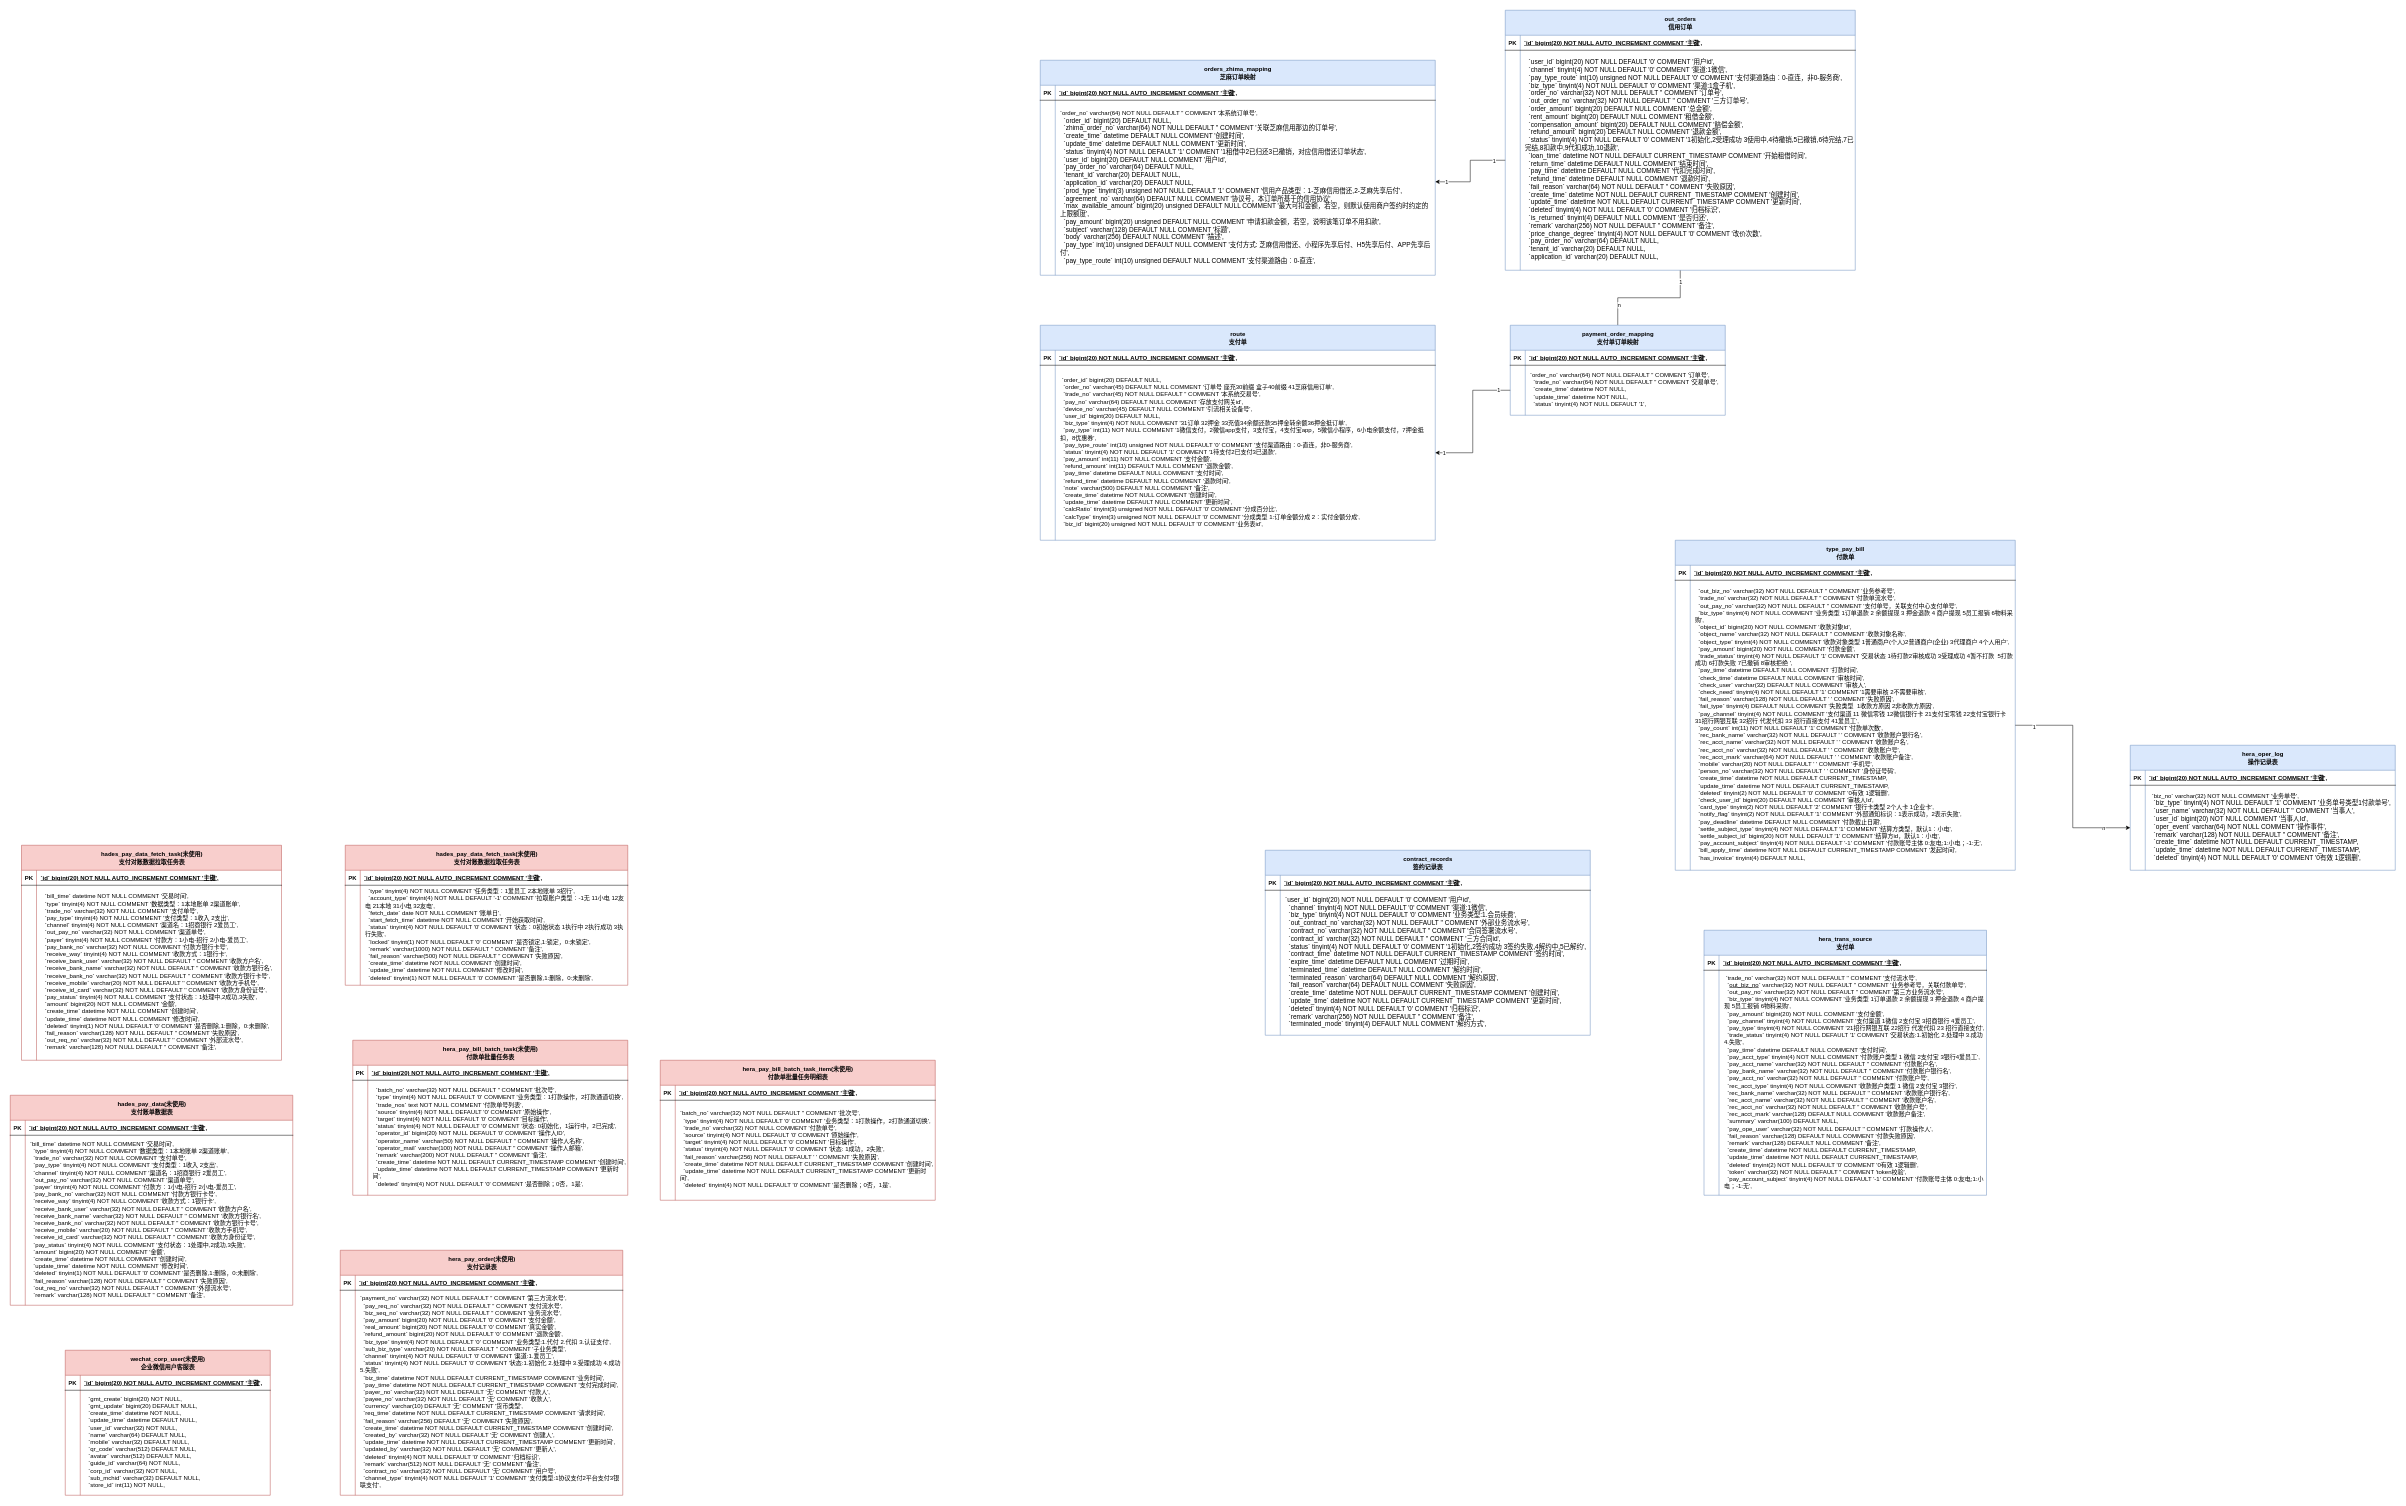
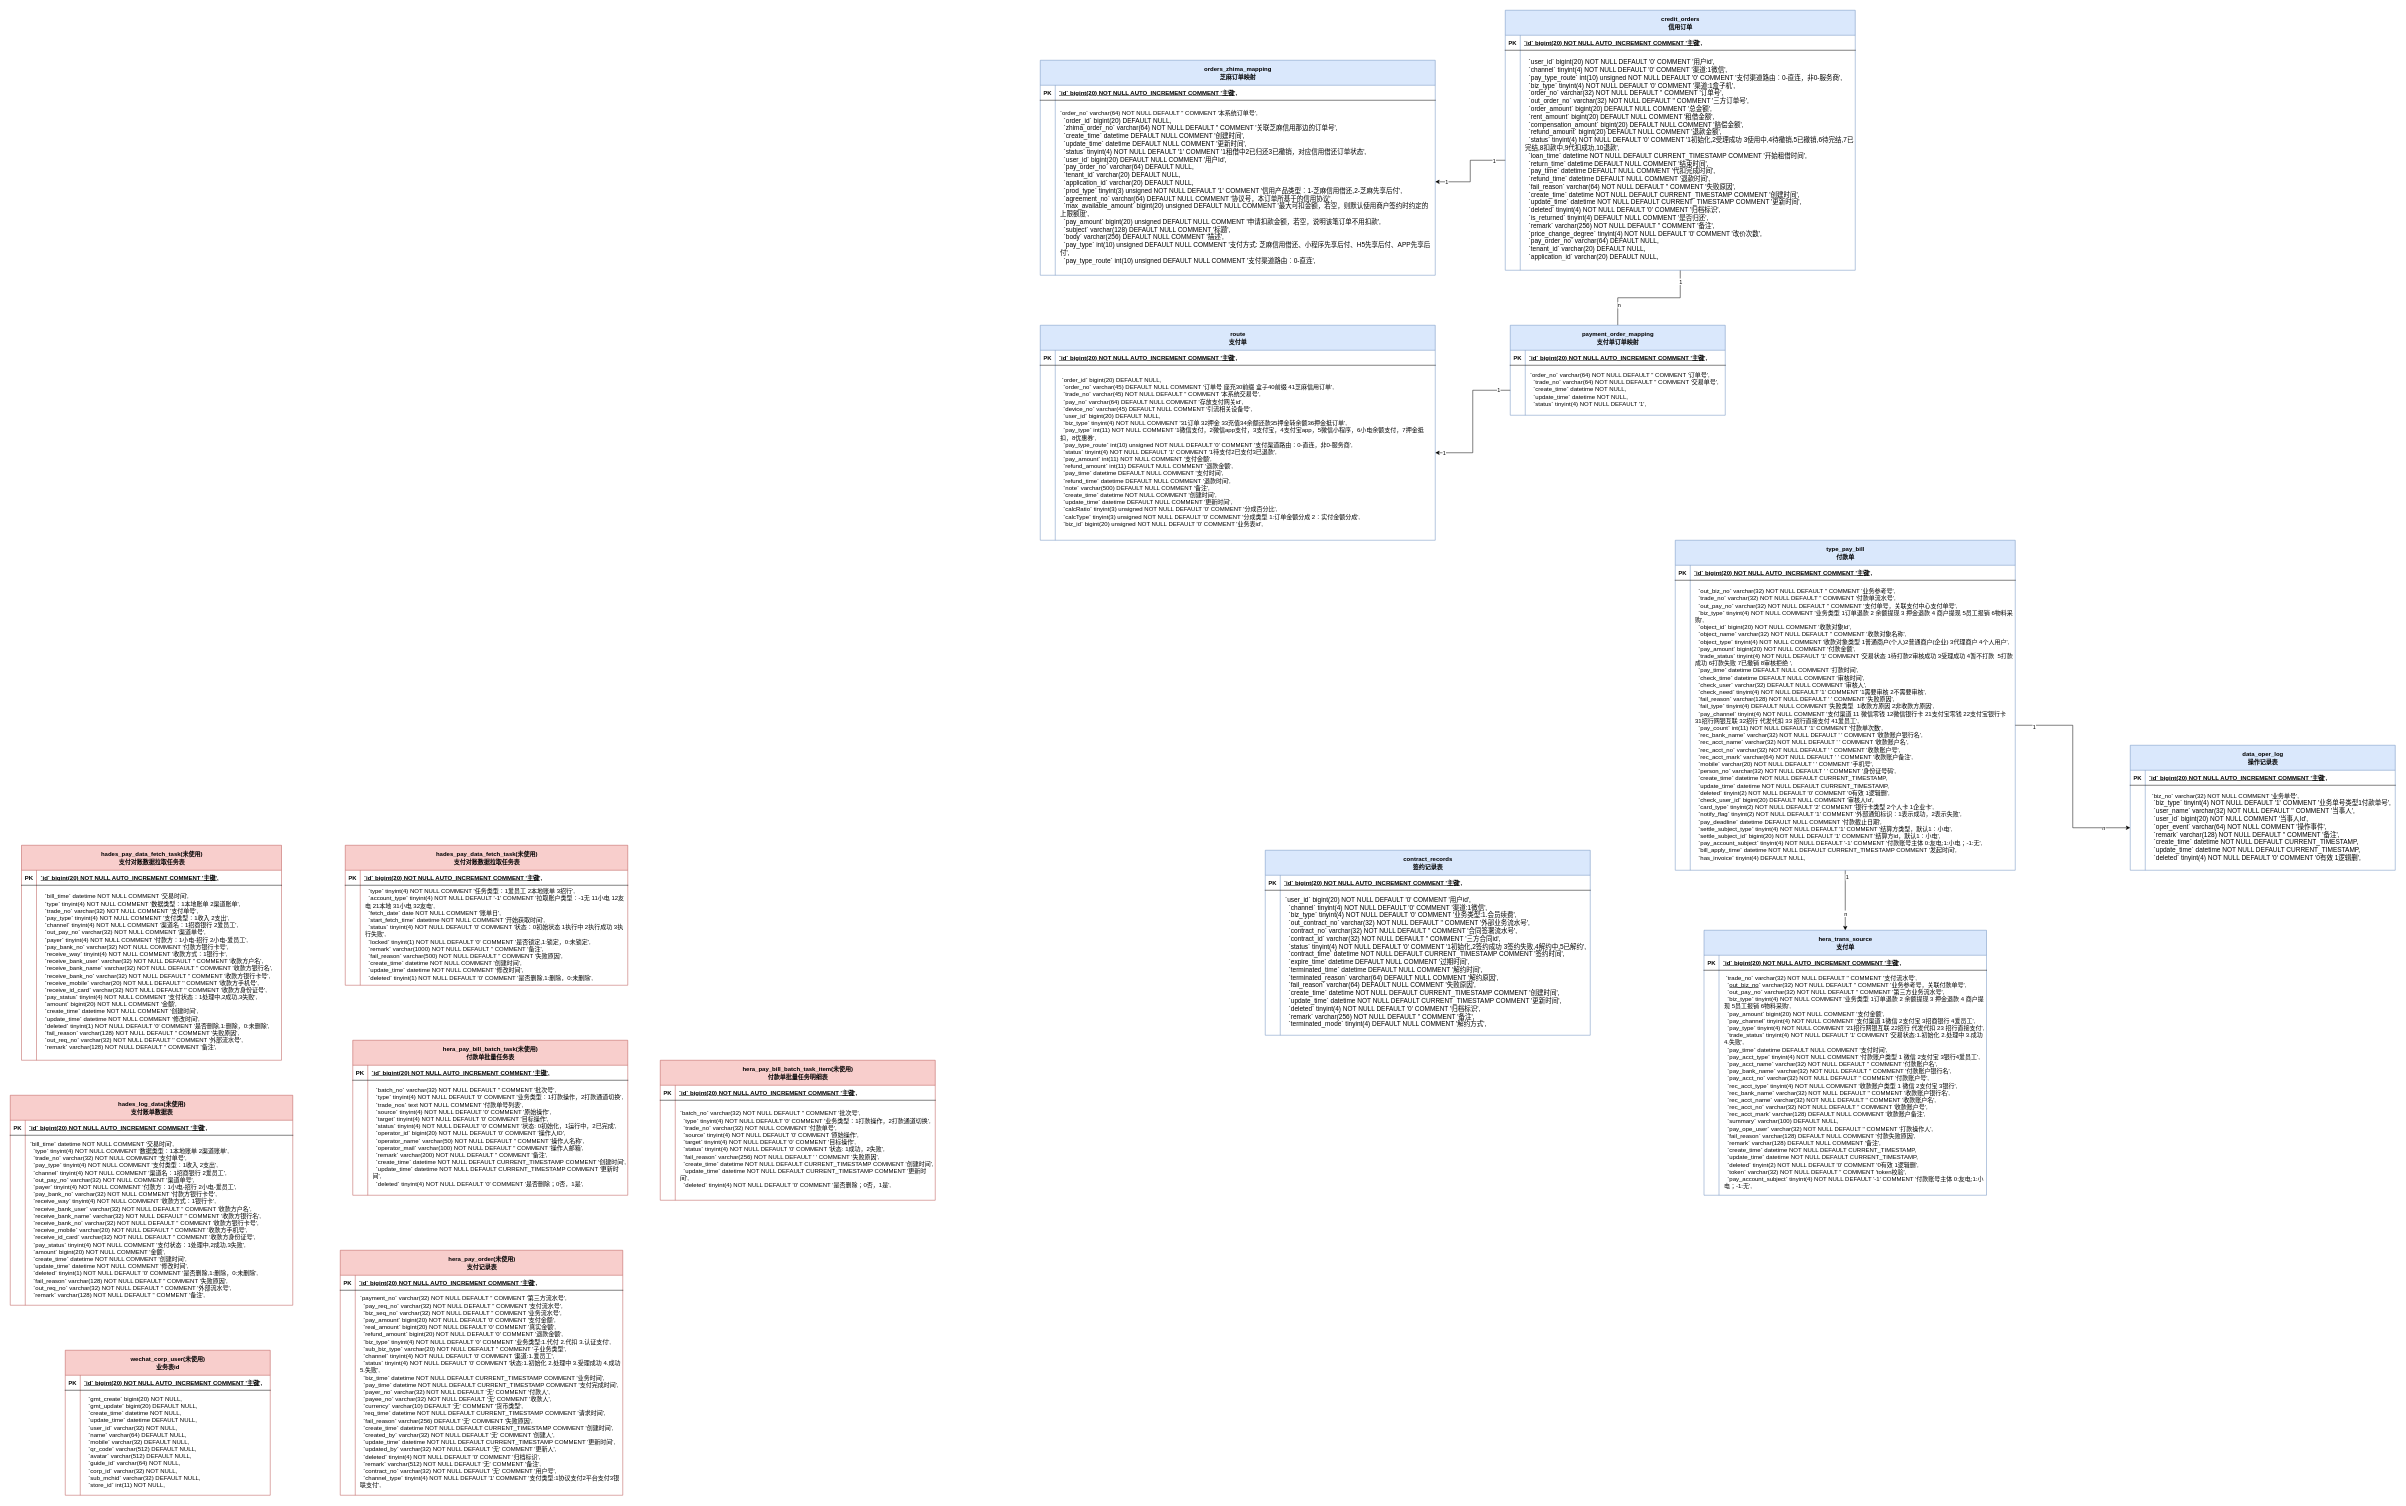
(1681, 23) -> (1681, 23)
(2263, 758) -> (2263, 758)
none -> (1845, 876)
(152, 1108) -> (152, 1108)
(168, 1363) -> (168, 1363)
